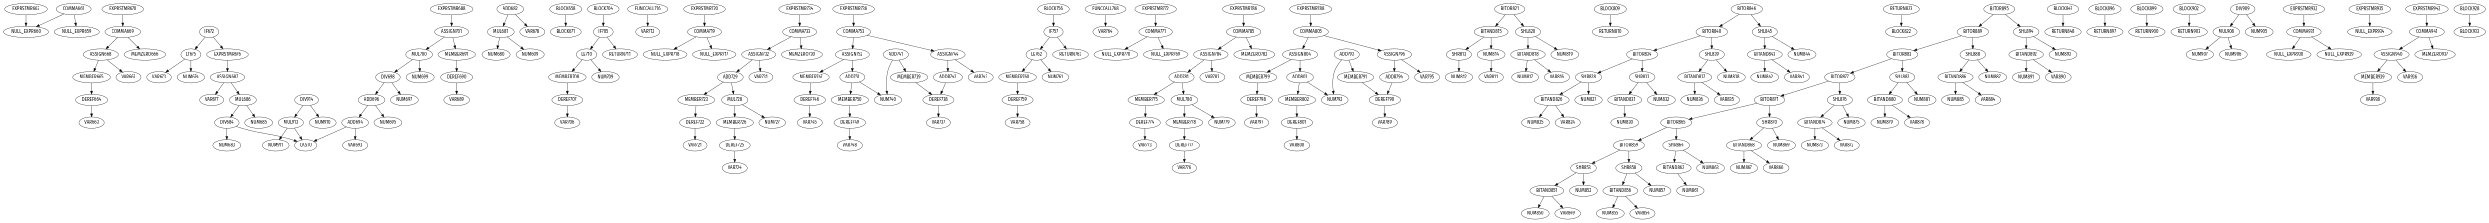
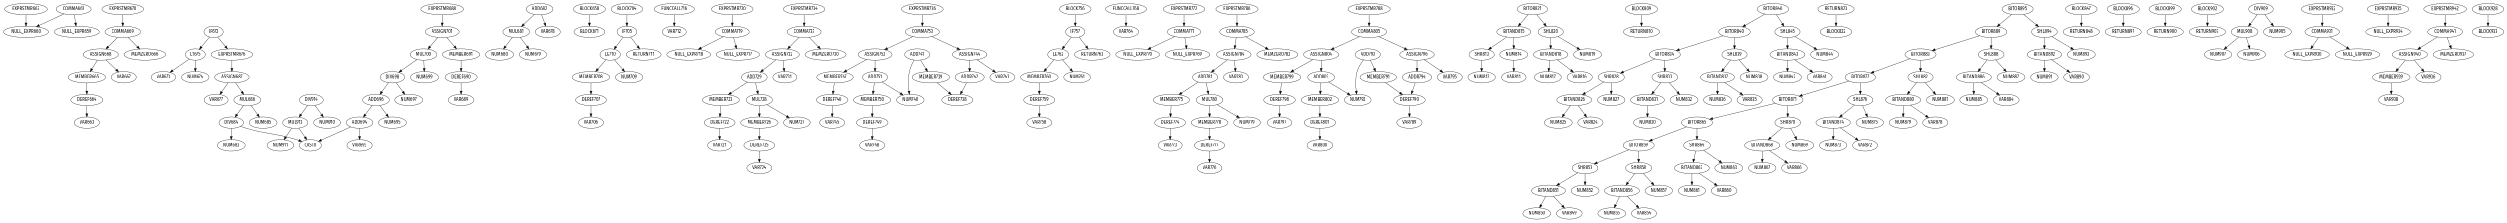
(530, 55) -> (533, 55)
(938, 123) -> none
none -> (1724, 191)
